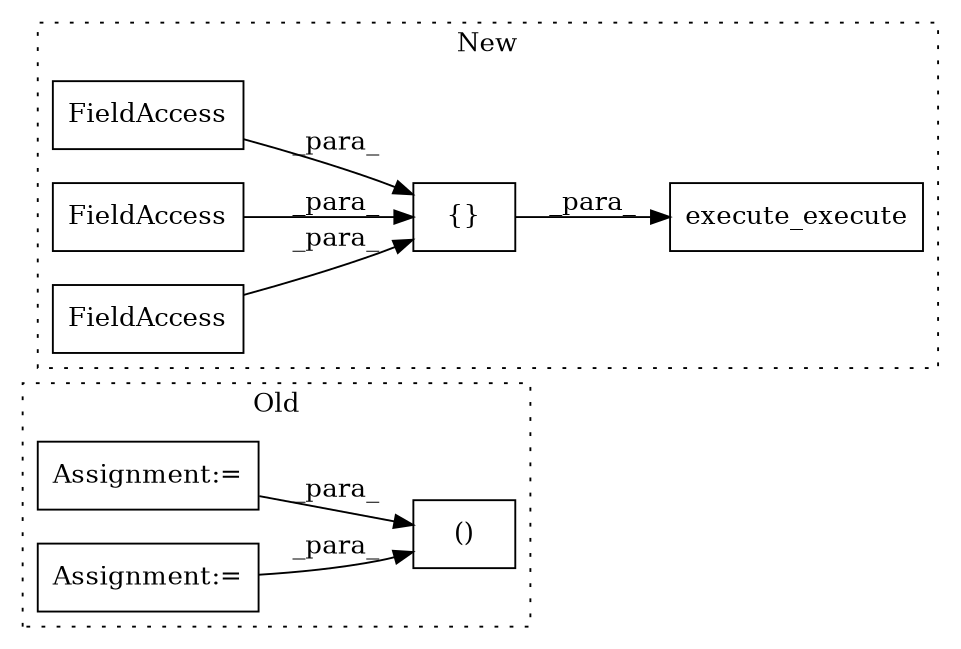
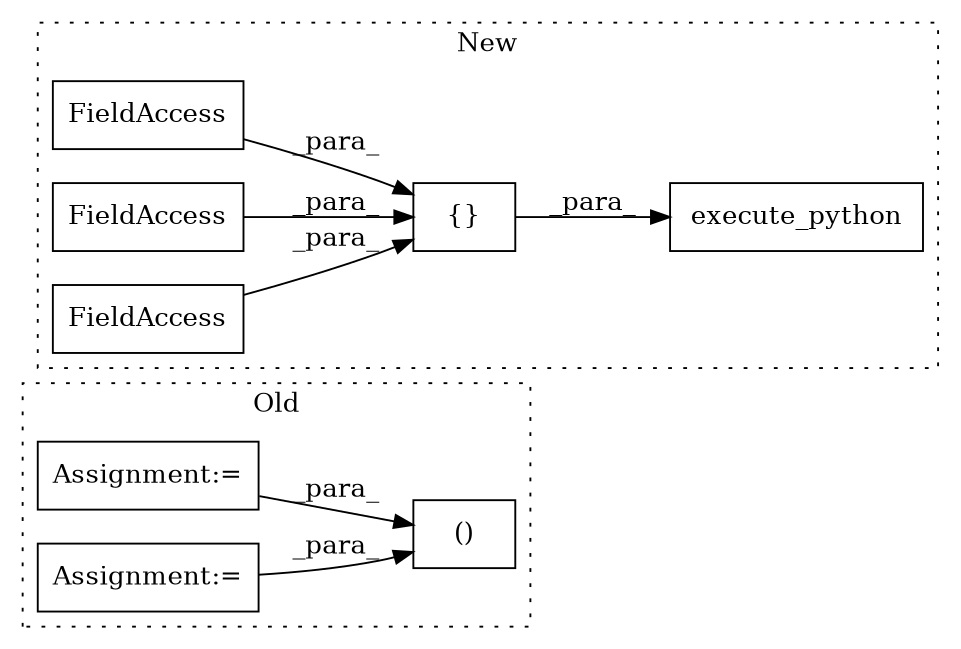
(797, 217) -> (797, 217)
